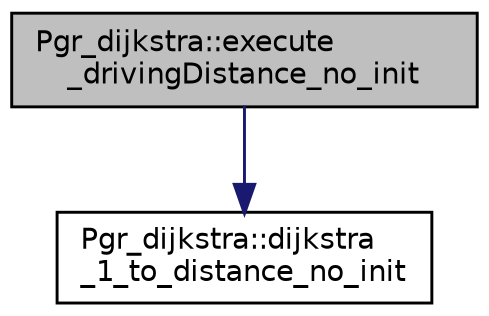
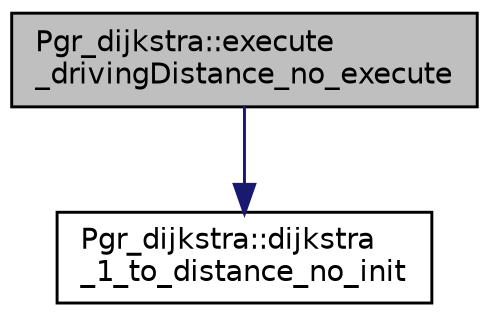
(244, 60) -> (244, 60)
